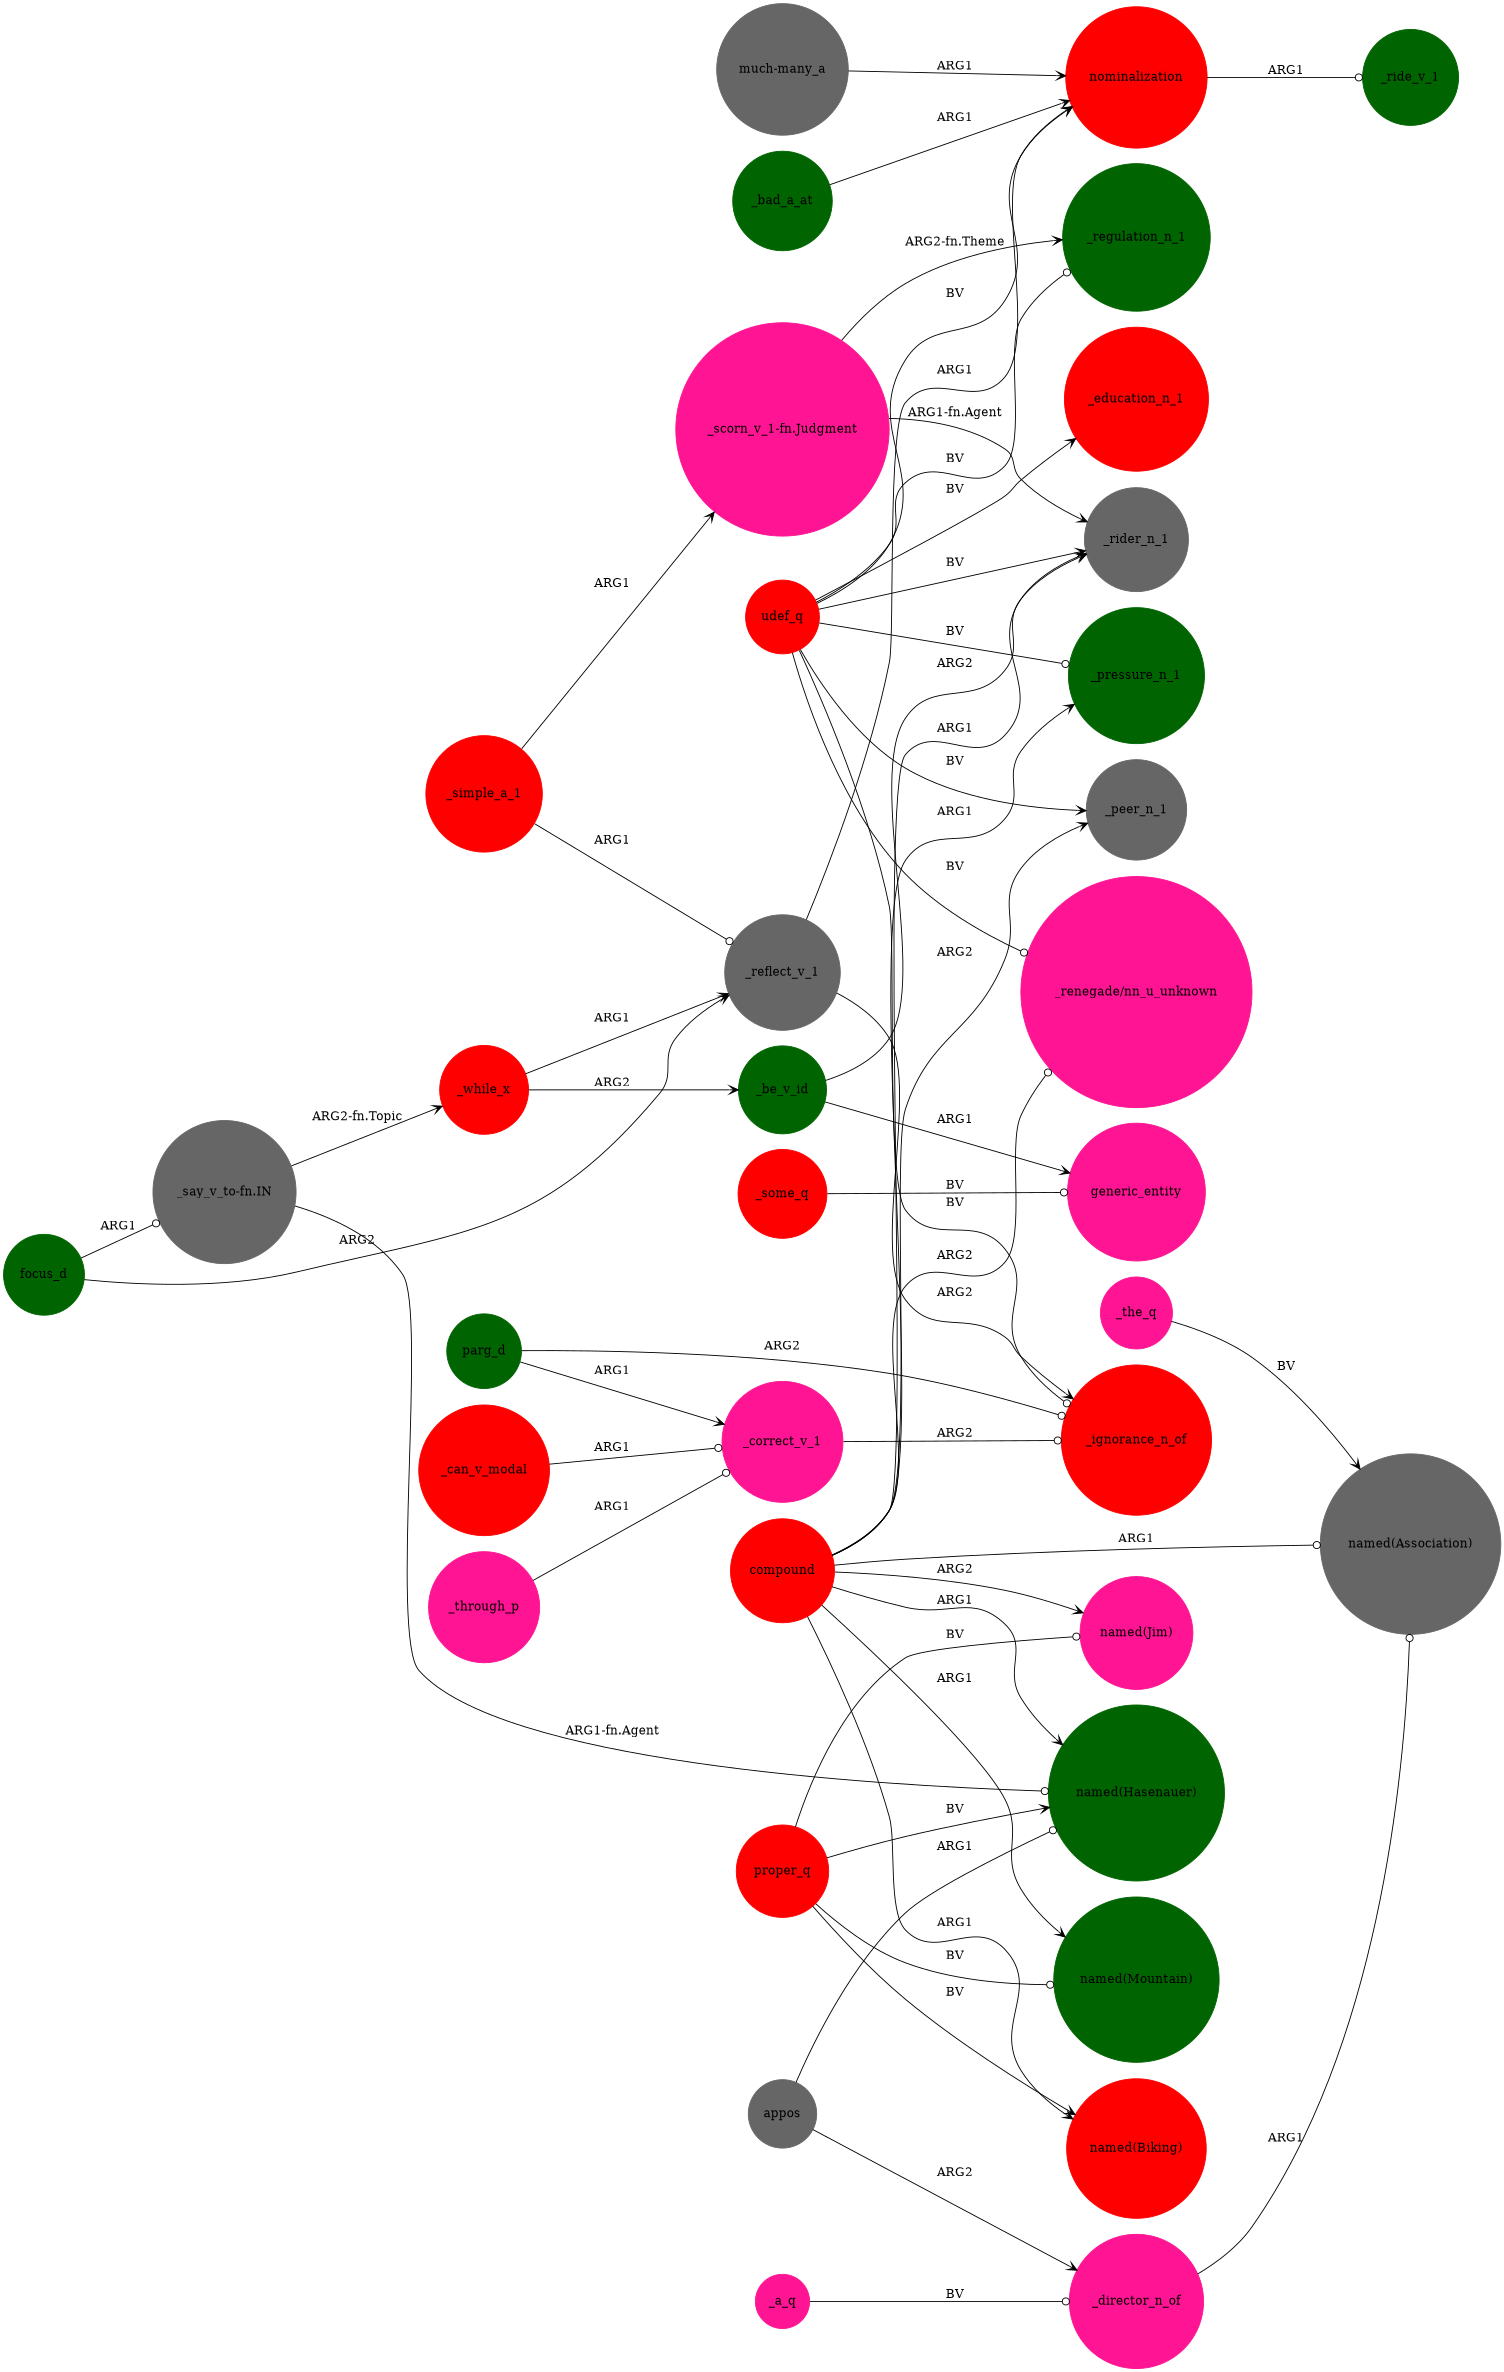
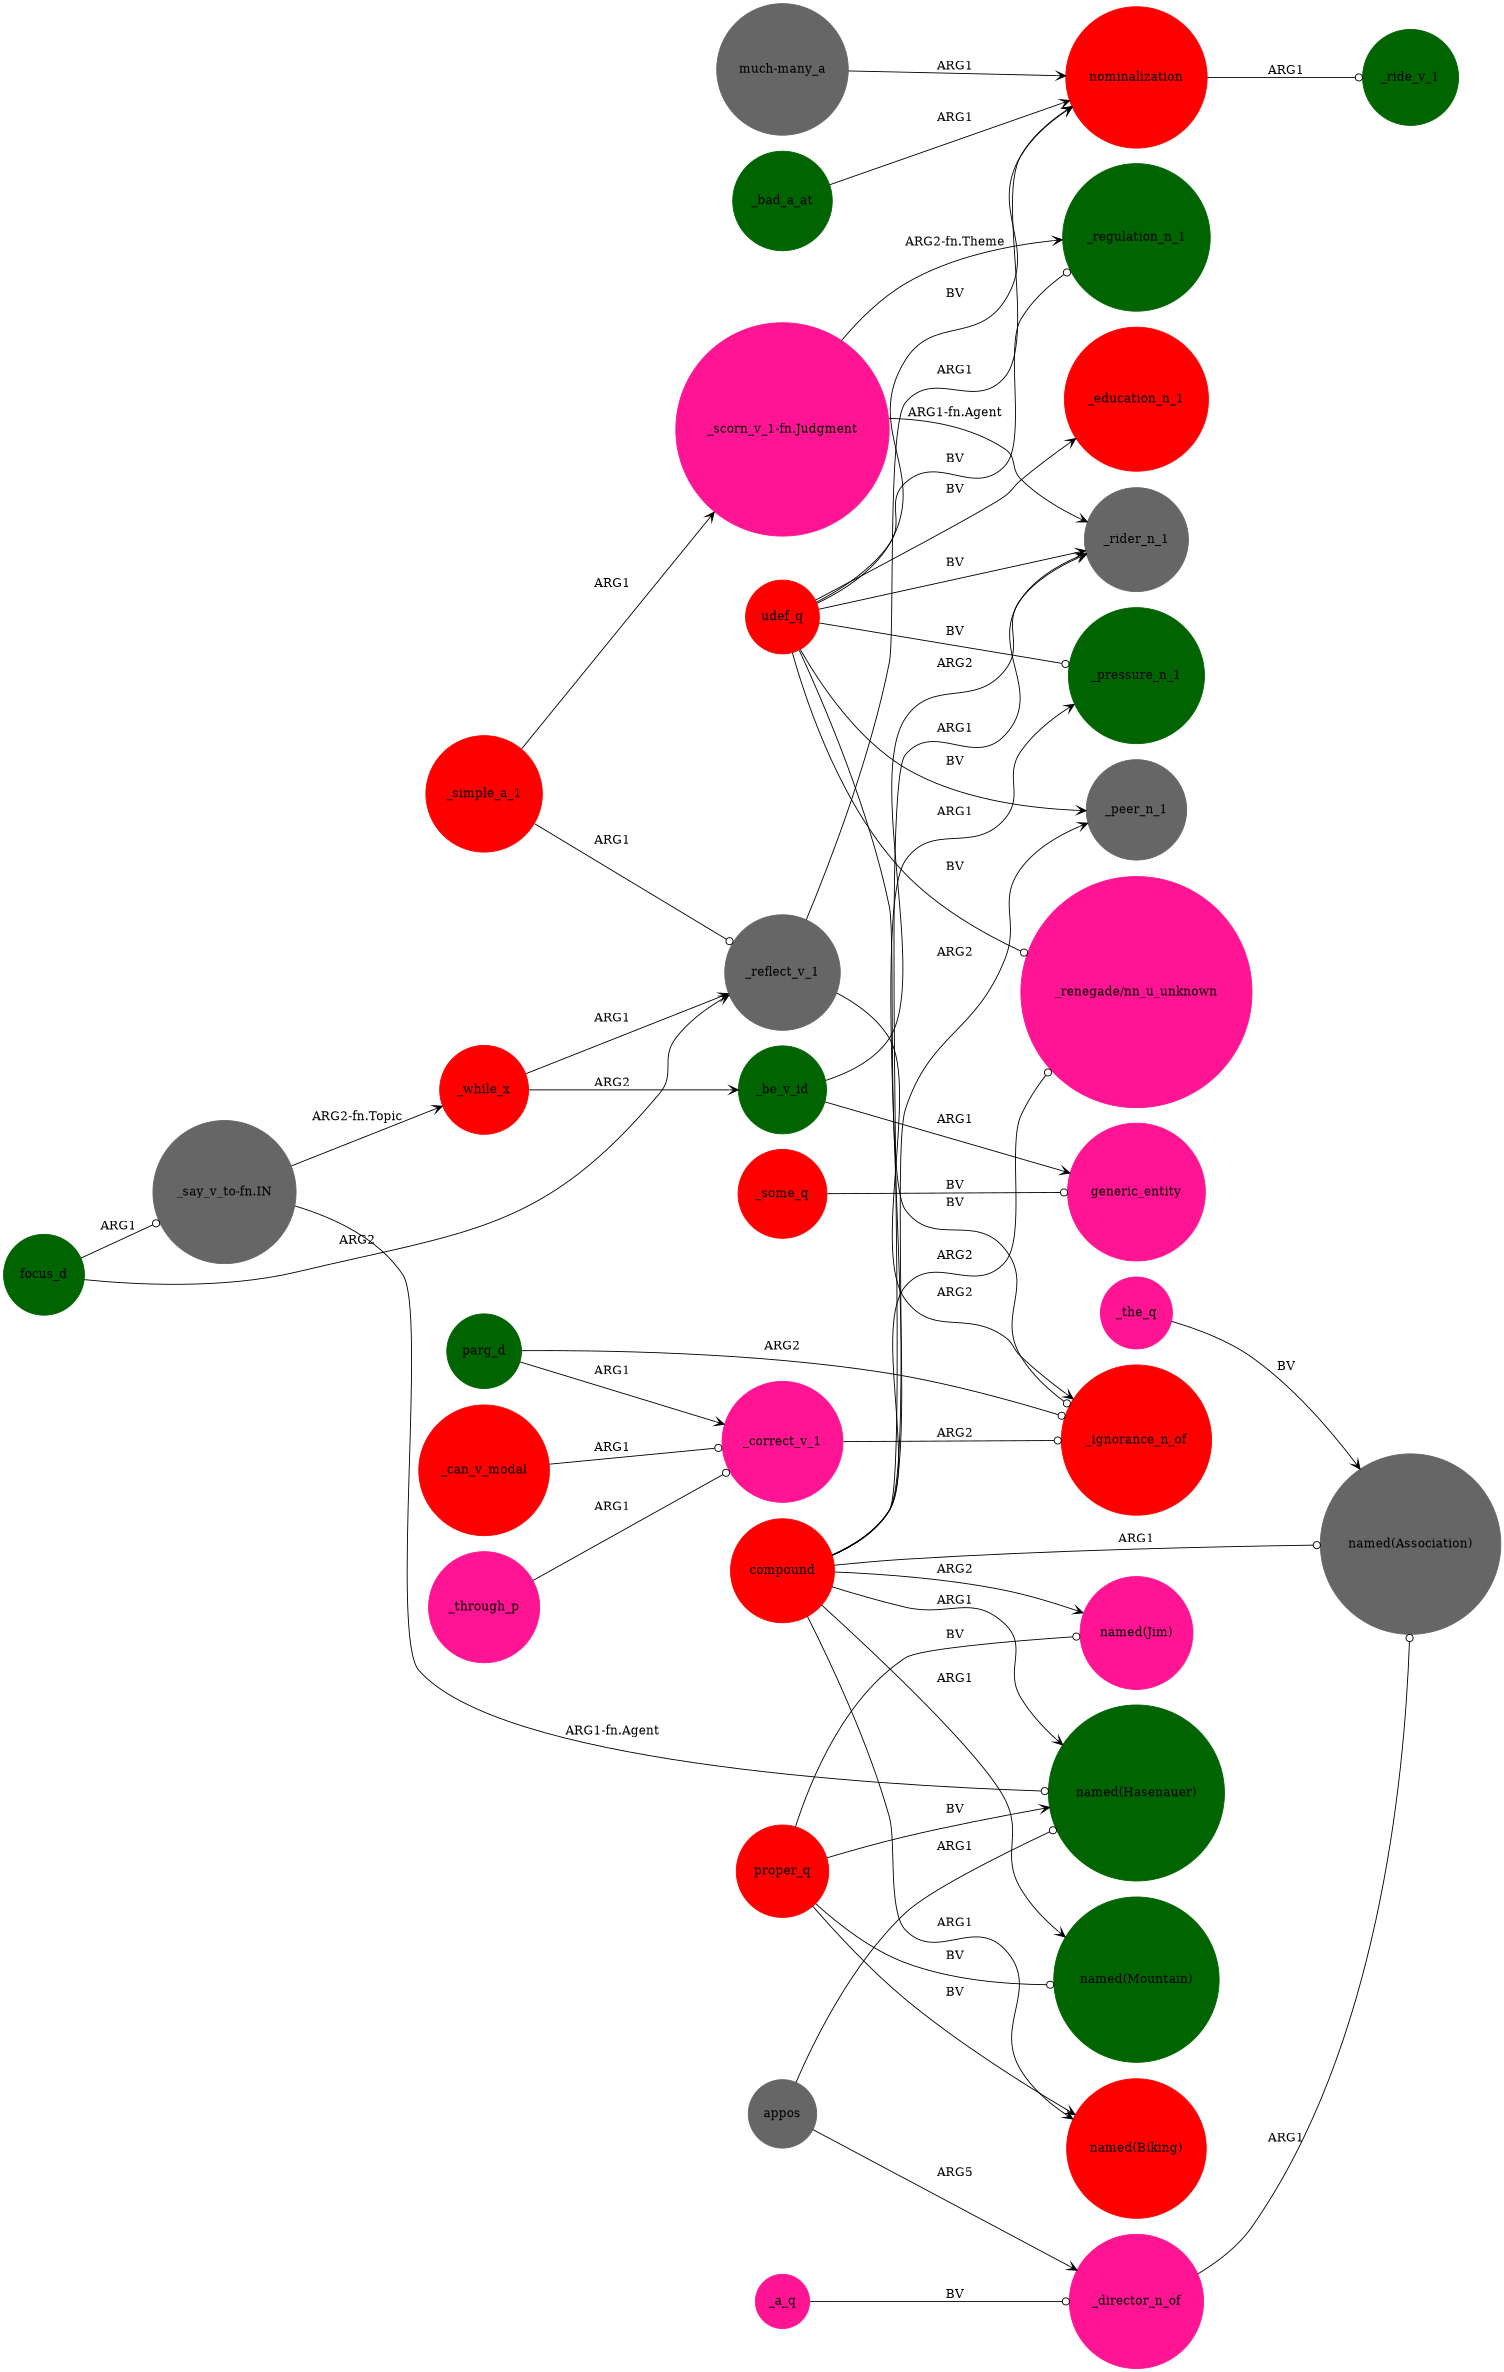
(955, 2173) -> (955, 2173)
